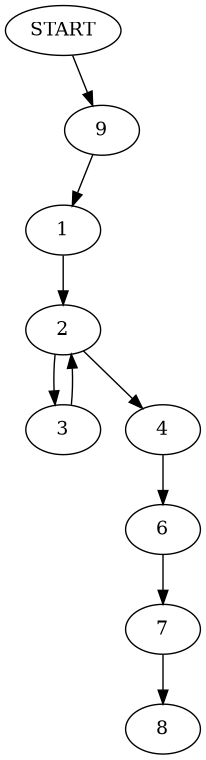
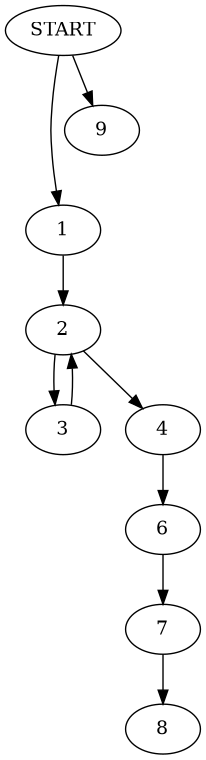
(85, 174) -> (51, 123)
